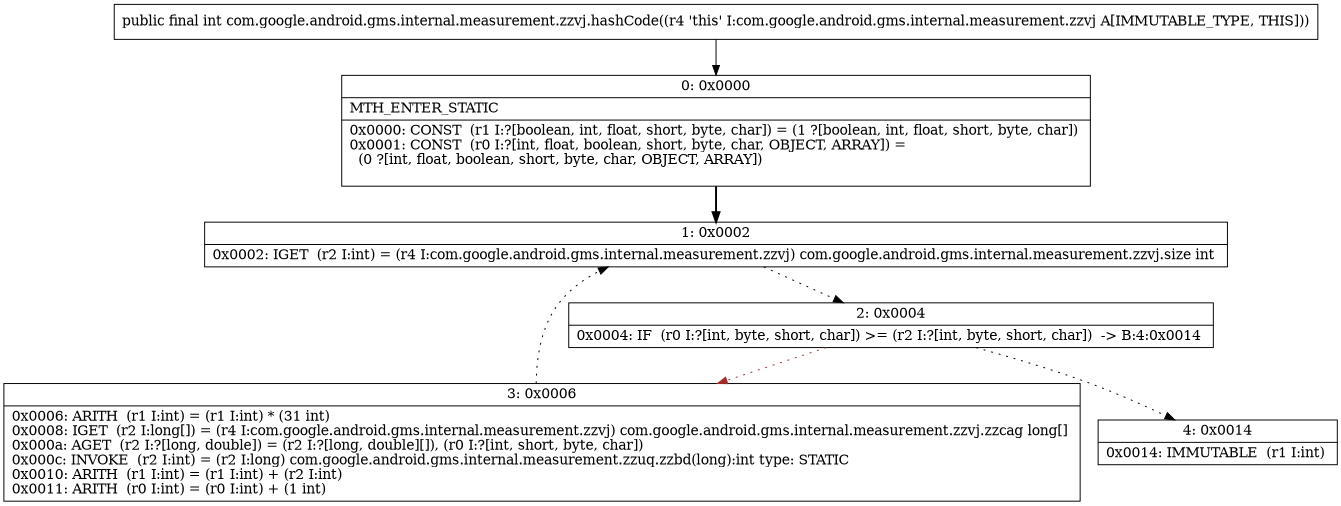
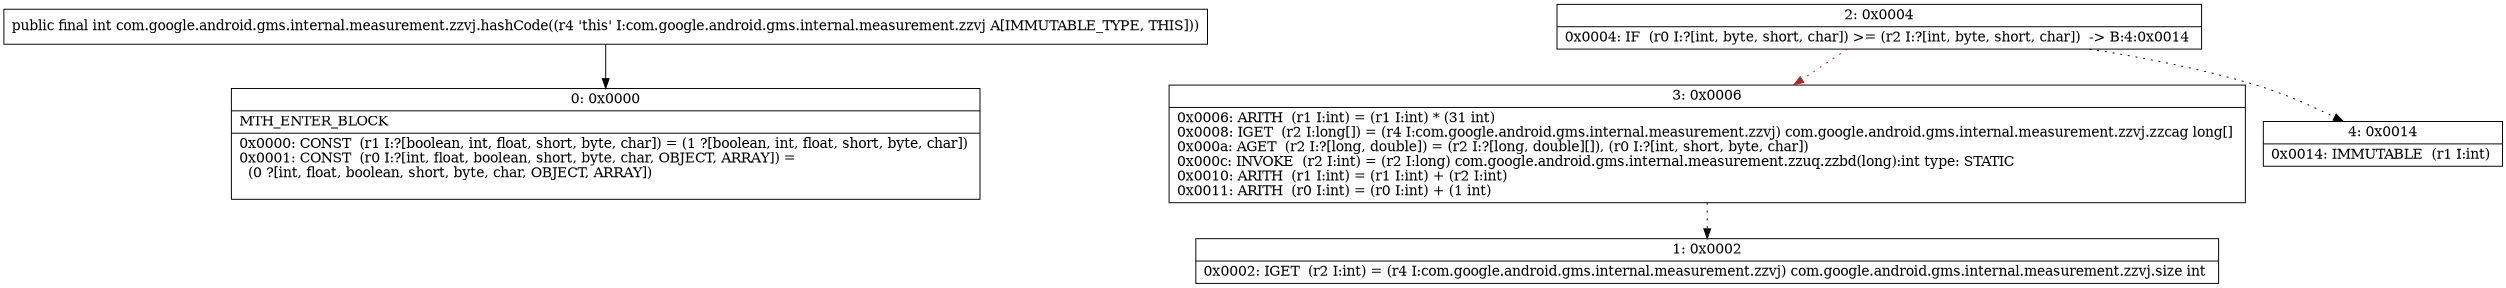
(424, 108) -> (314, 122)
(716, 199) -> none
(799, 283) -> none
